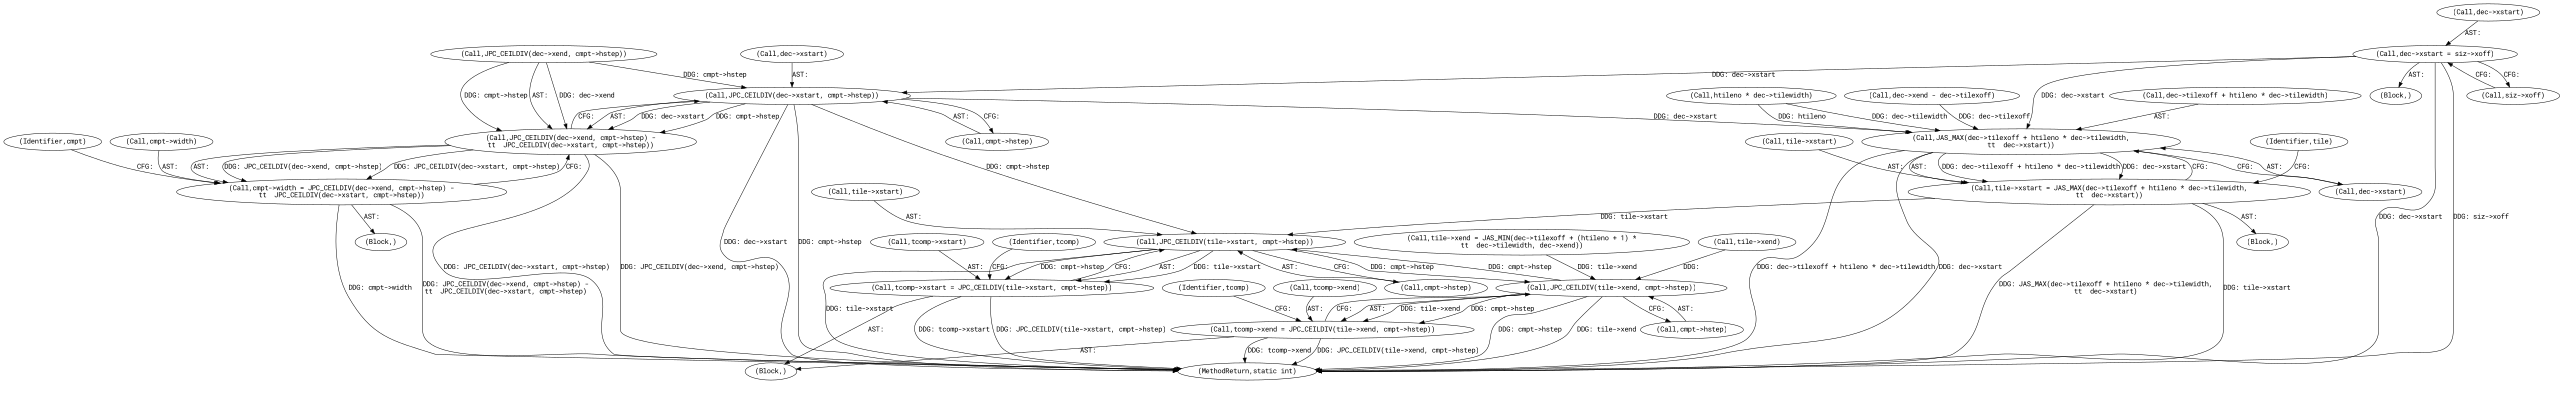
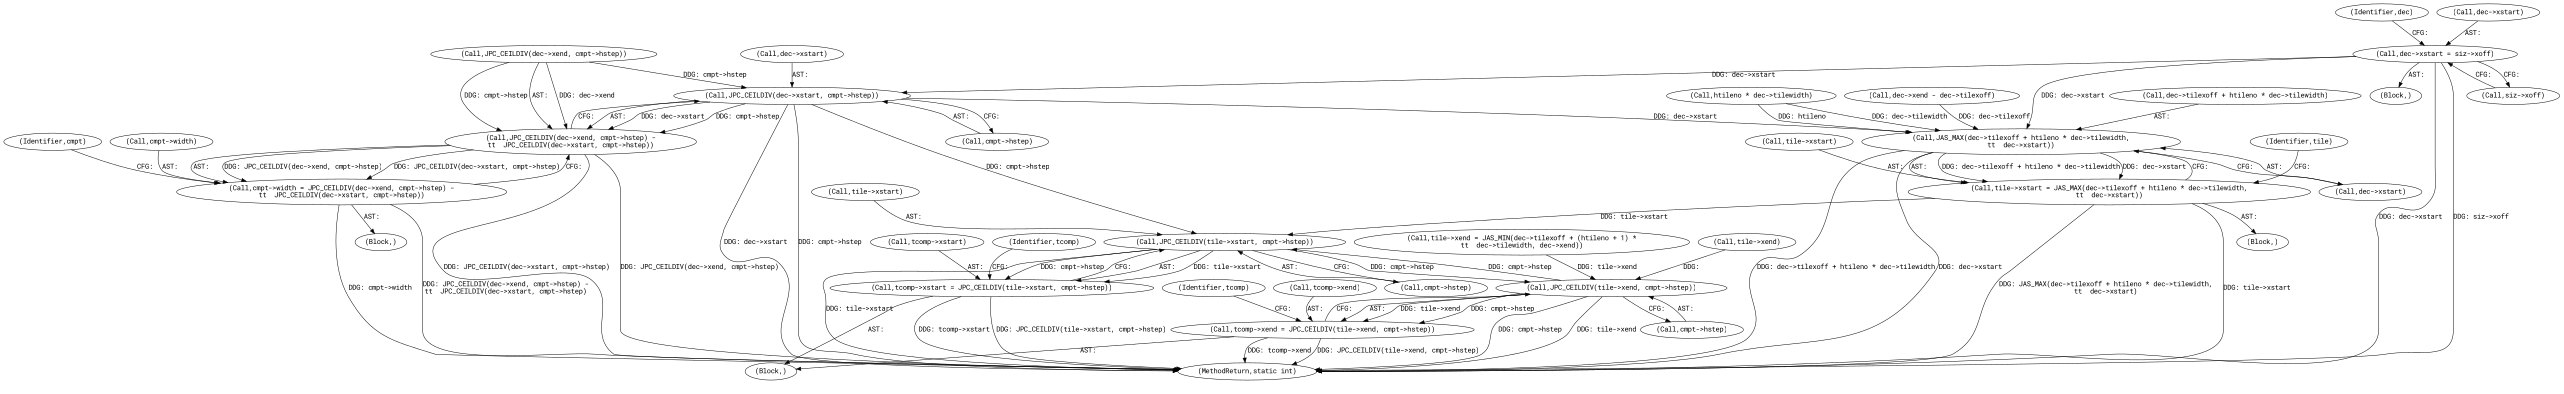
none -> (2382, 12)
